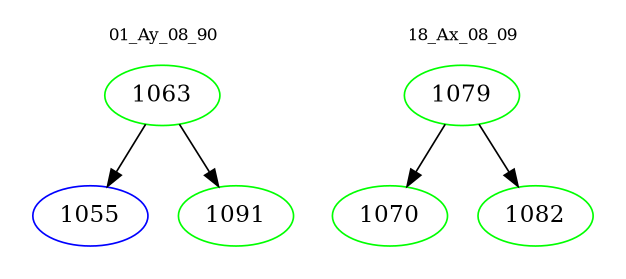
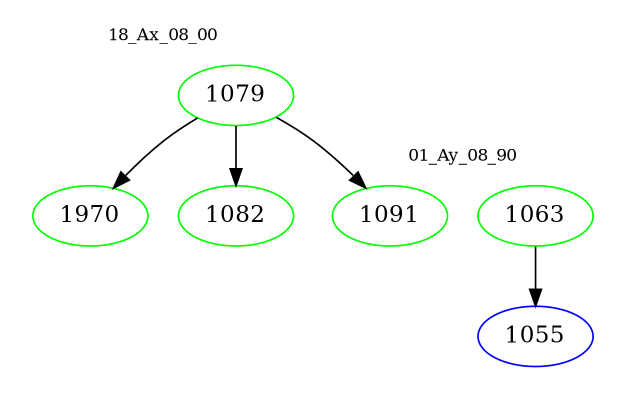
(463, 36) -> (163, 36)
(194, 148) -> (330, 154)
(390, 216) -> (90, 216)
